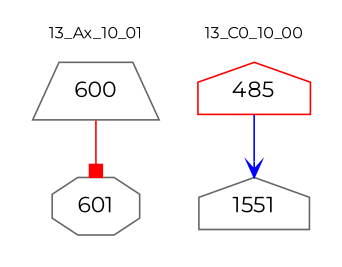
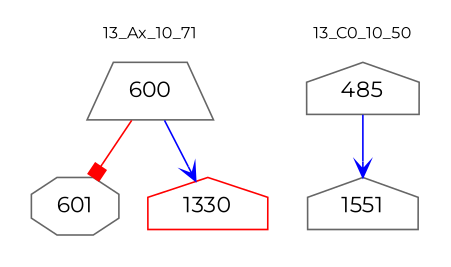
(96, 34) -> (150, 34)
(254, 34) -> (363, 34)
(254, 91) -> (363, 91)
none -> (208, 206)
